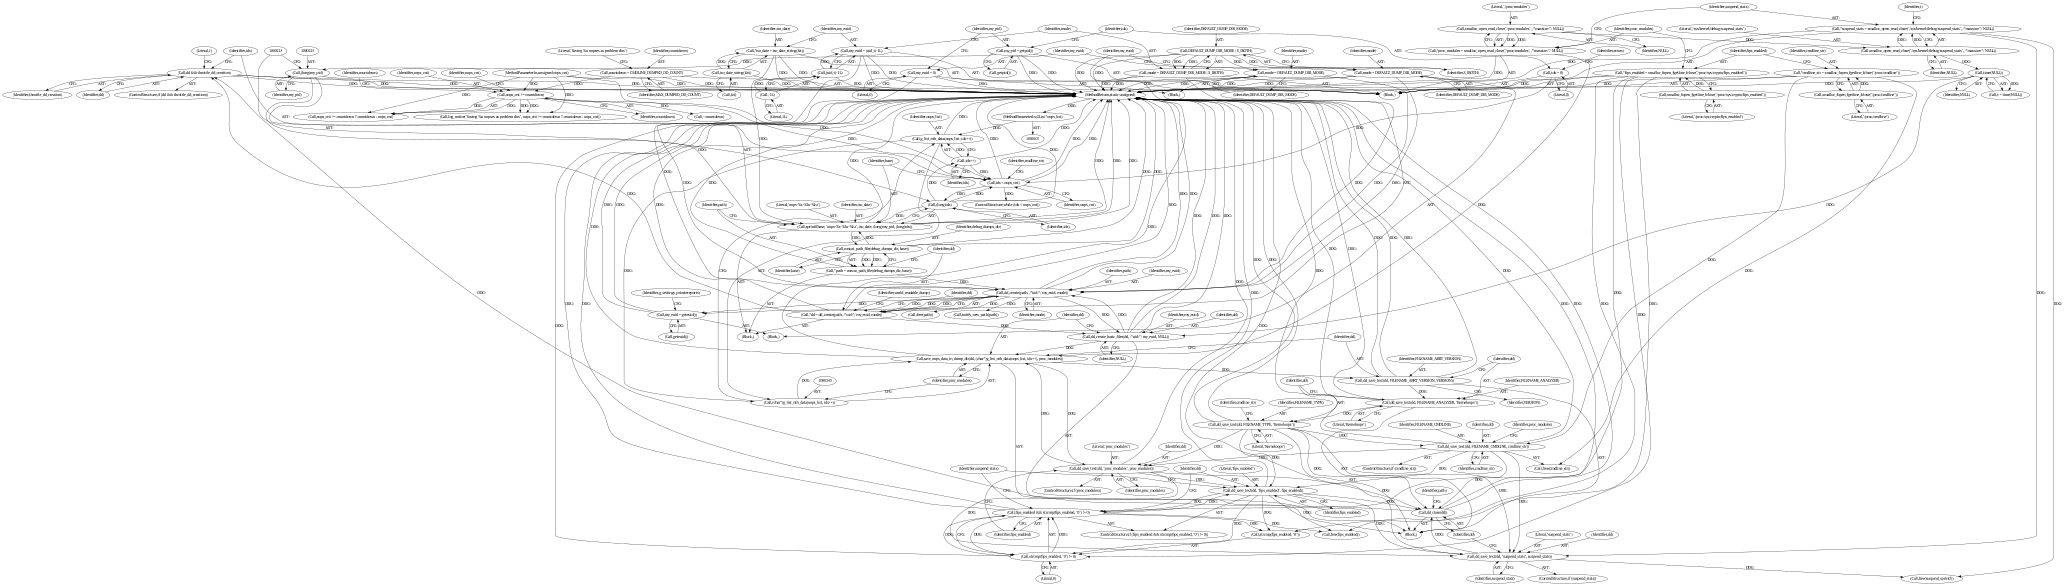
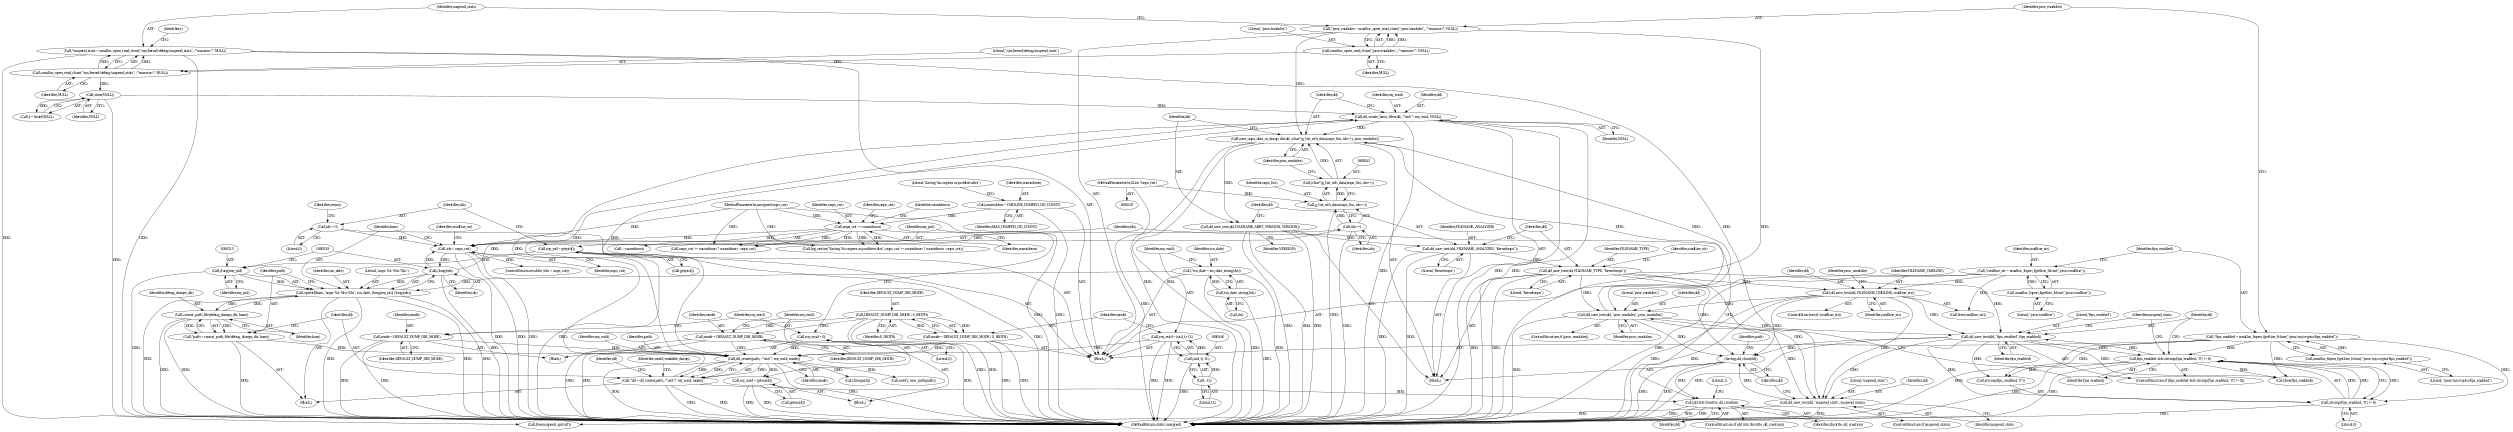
(1068, 104) -> (1132, 290)
(671, 293) -> none
none -> (1218, 337)
(1430, 359) -> none
(1433, 513) -> (1741, 359)
